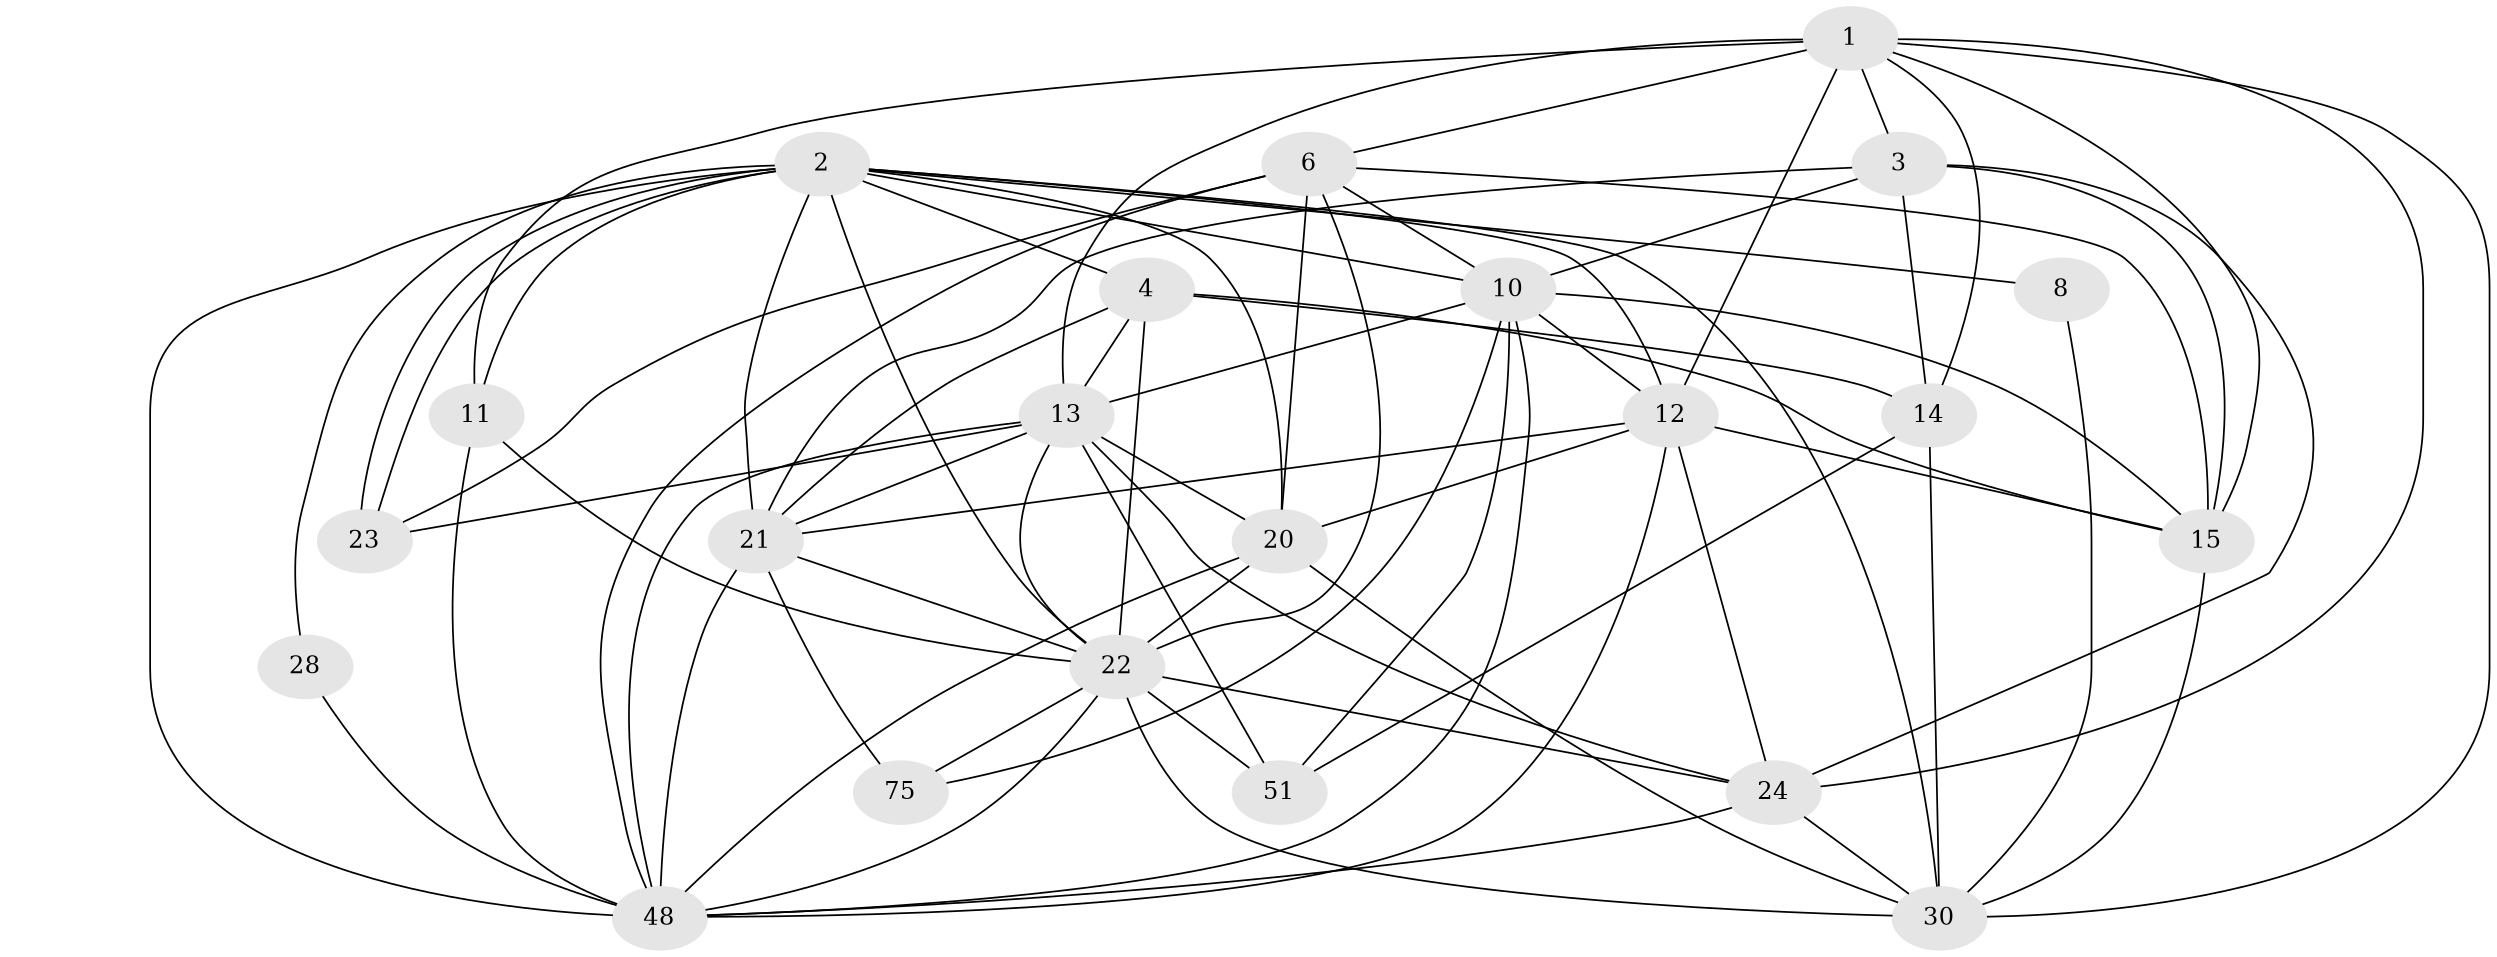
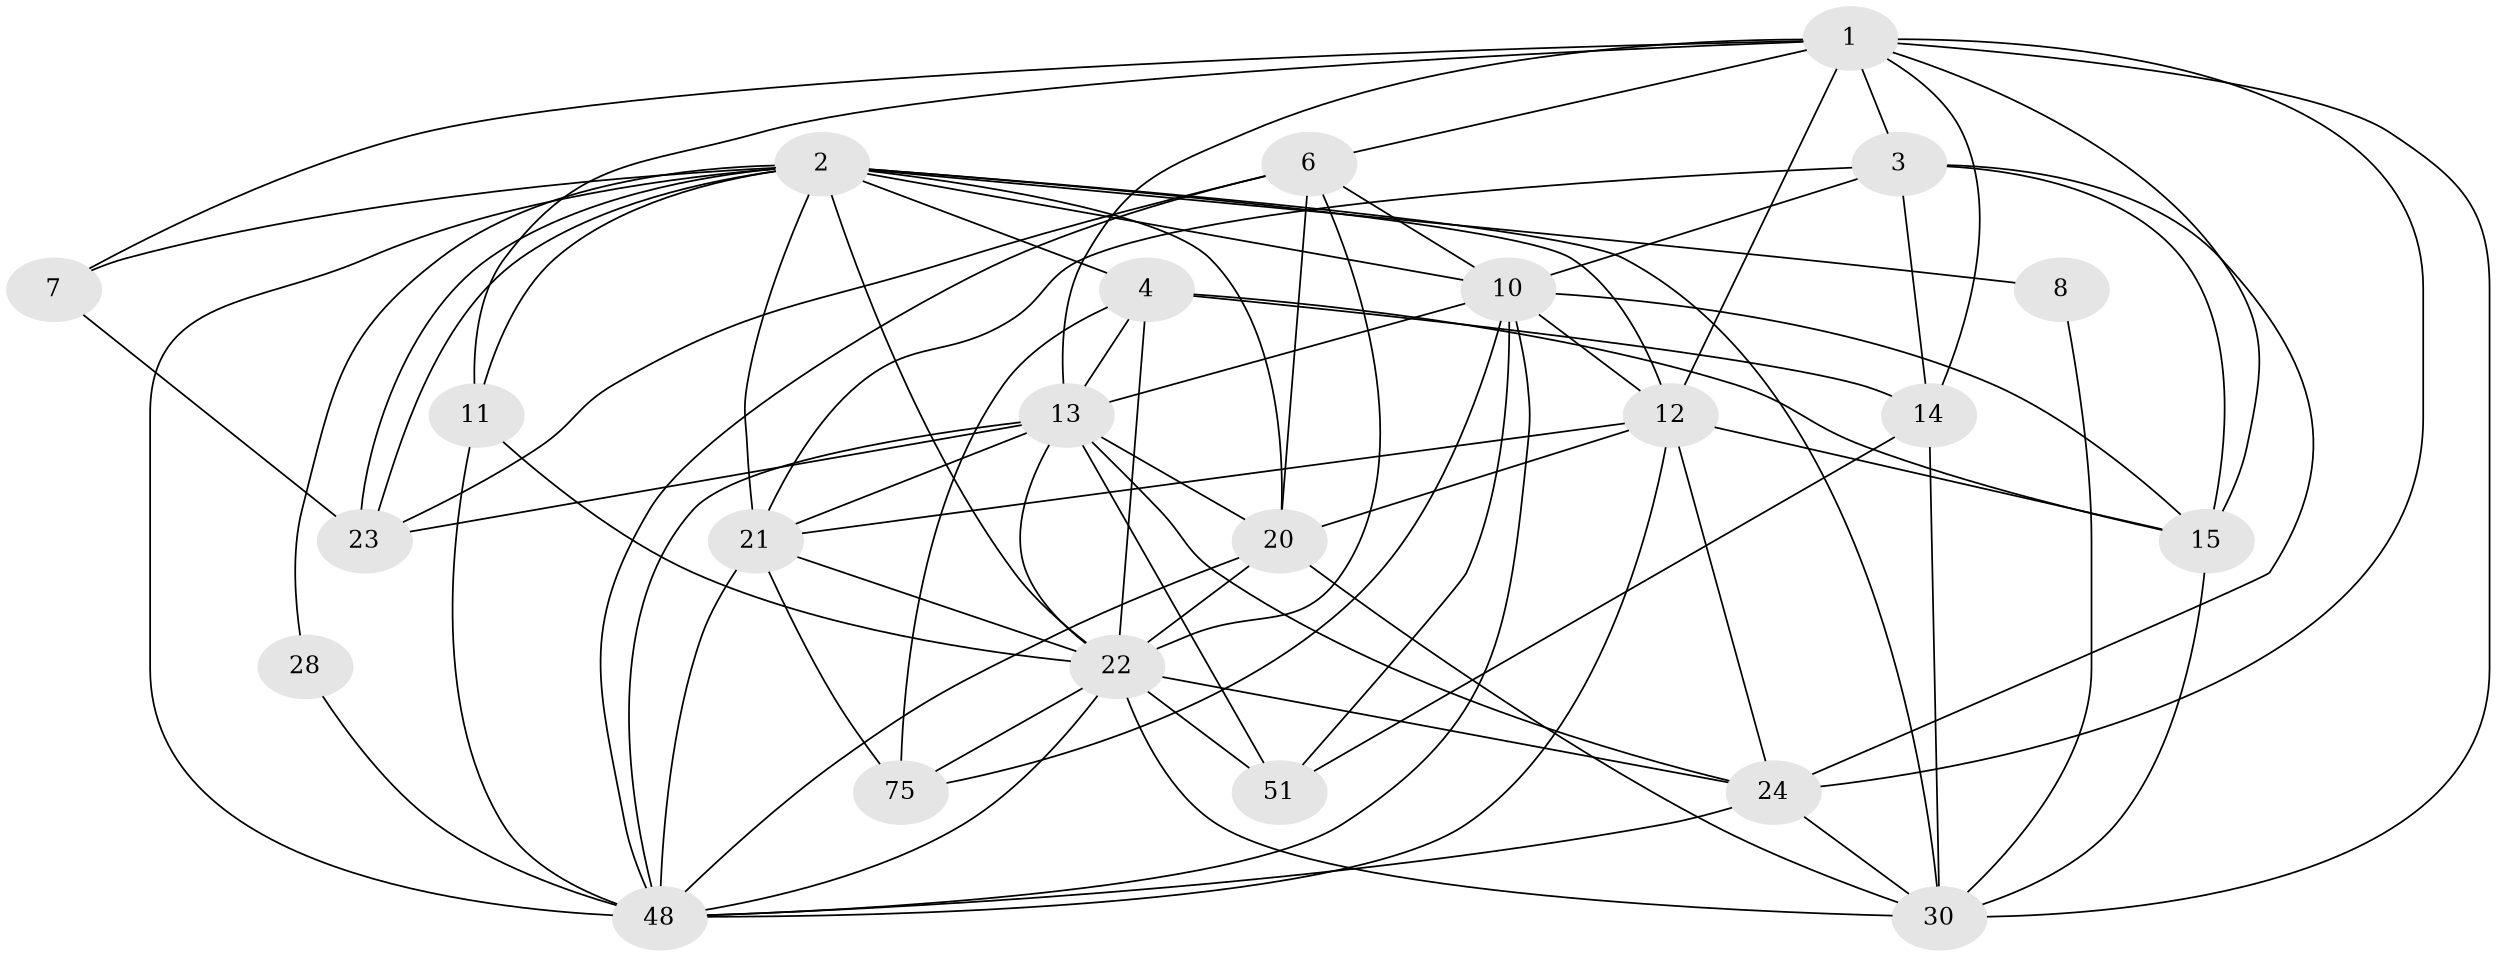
(1879, 208) -> none
none -> (54, 290)
(933, 393) -> (946, 502)
